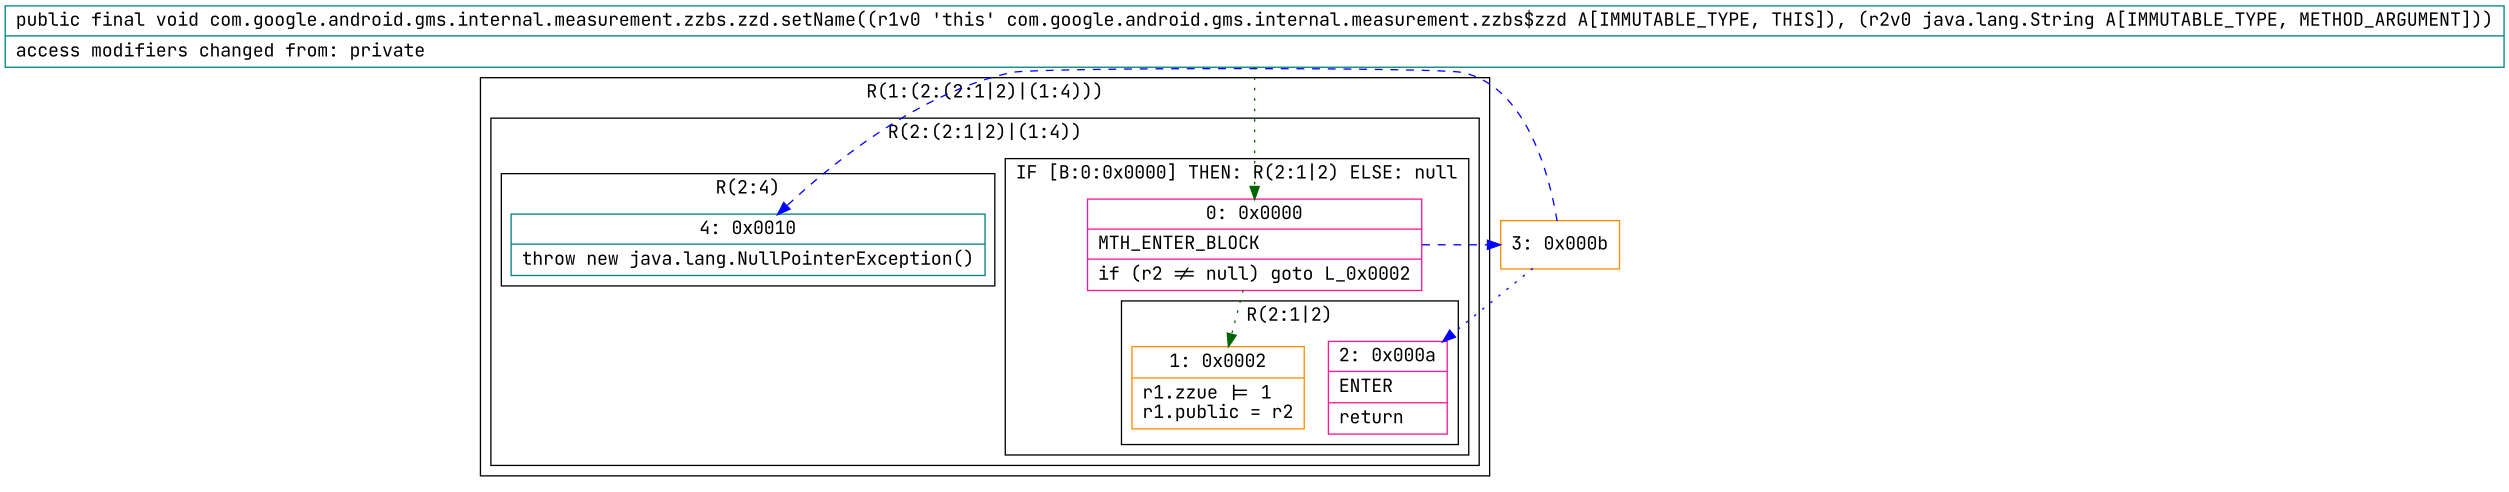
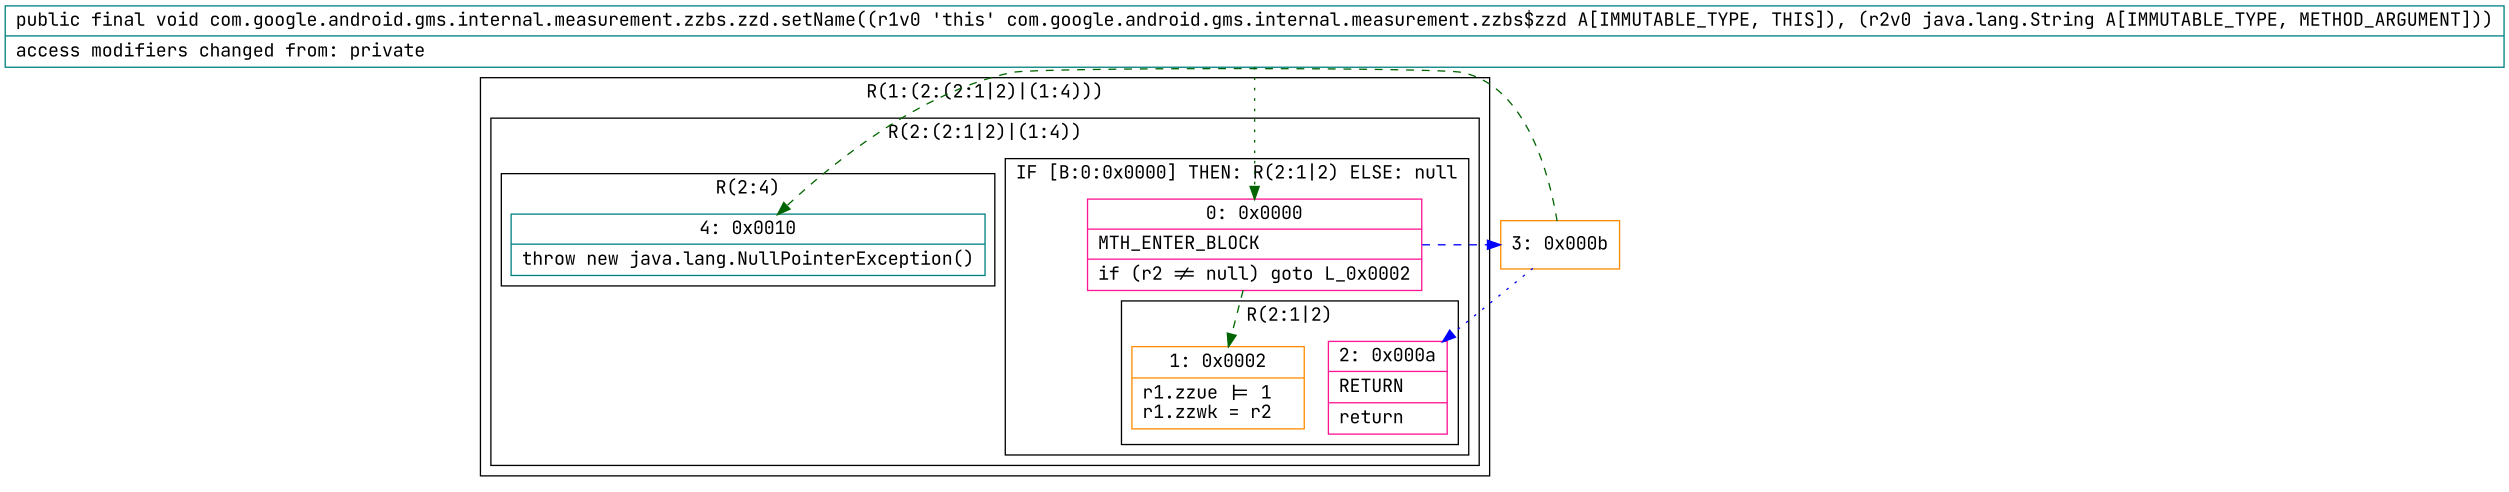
(1198, 69) -> (1198, 69)
(1237, 312) -> (1237, 312)
(1366, 386) -> (1371, 386)
(1218, 413) -> (1208, 413)
